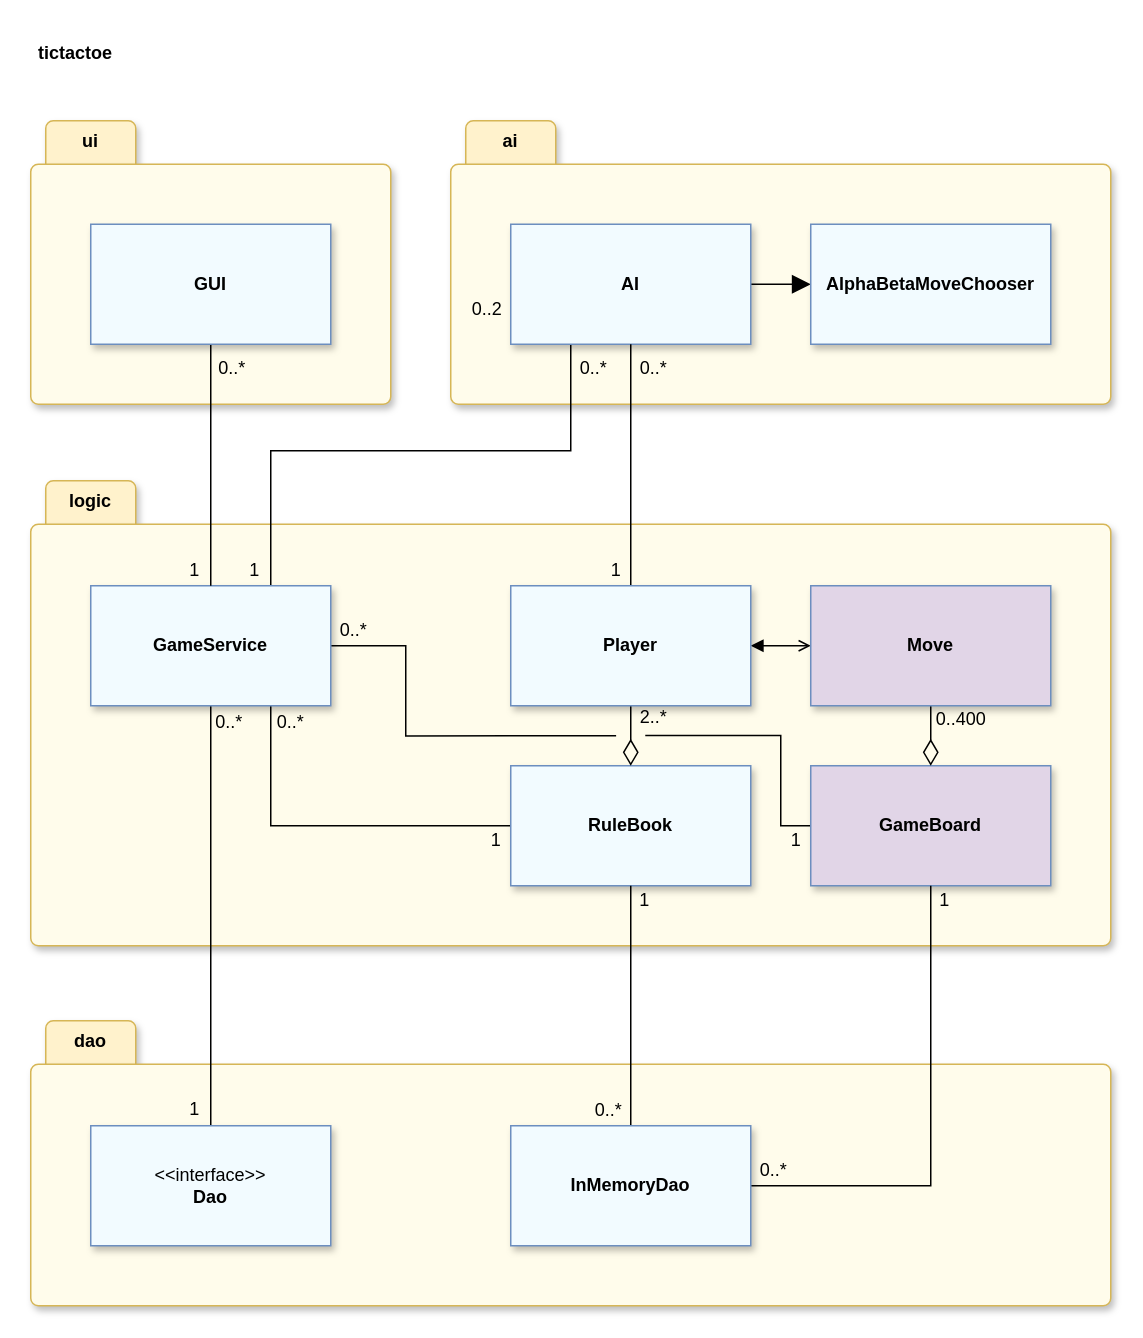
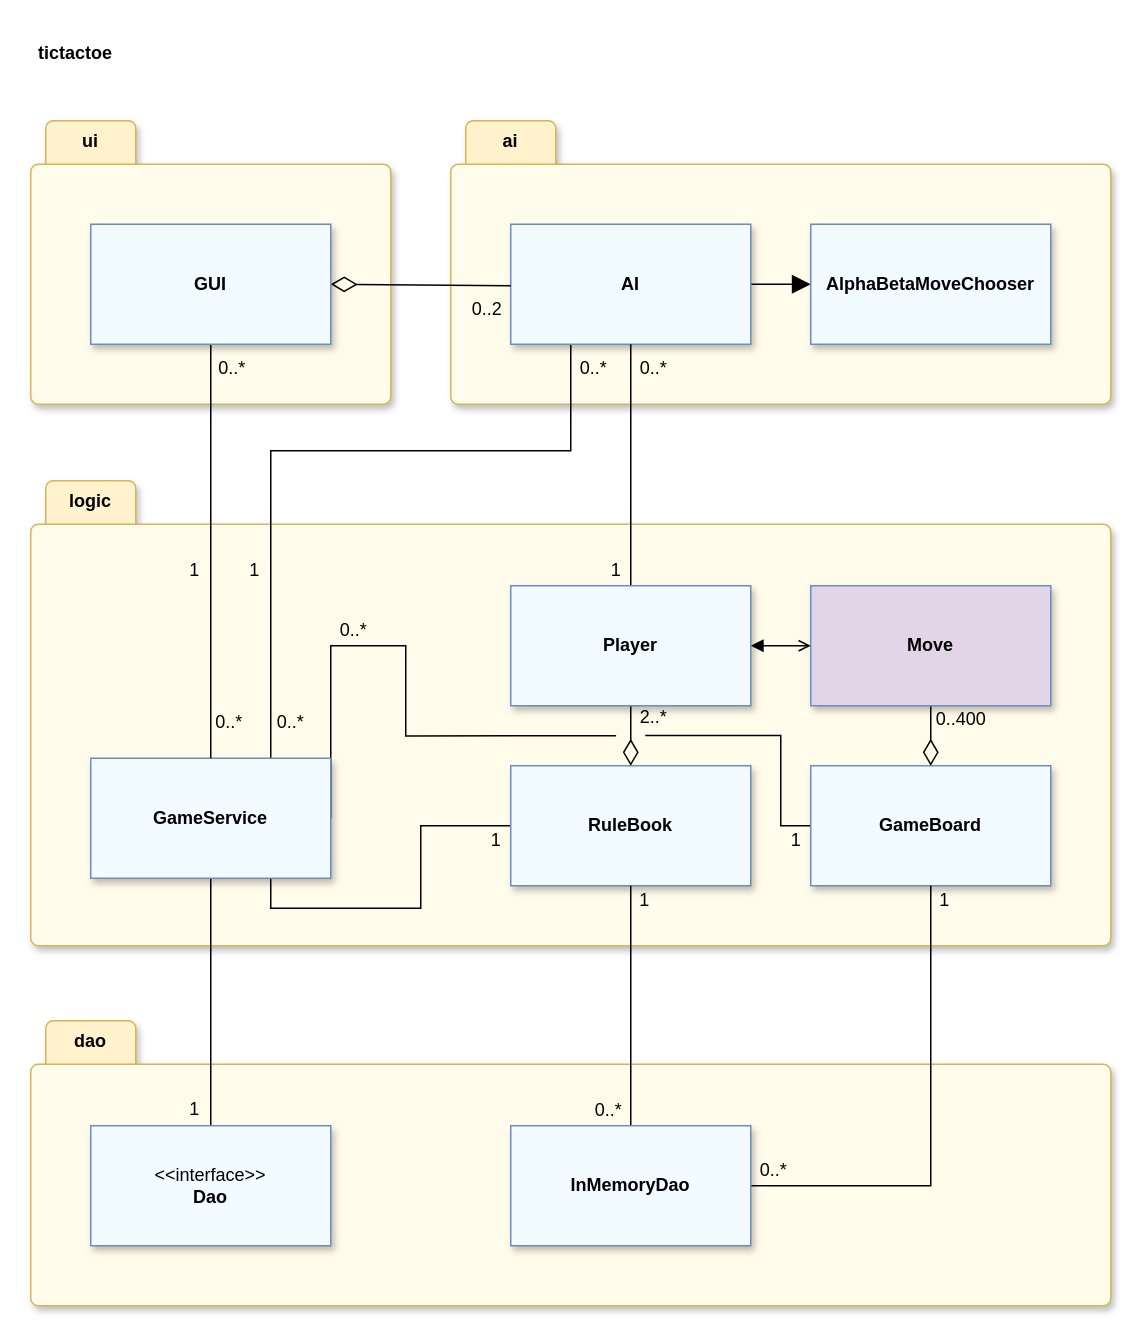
none -> (433, 285)
(211, 646) -> (211, 818)
(931, 826) -> (931, 826)
